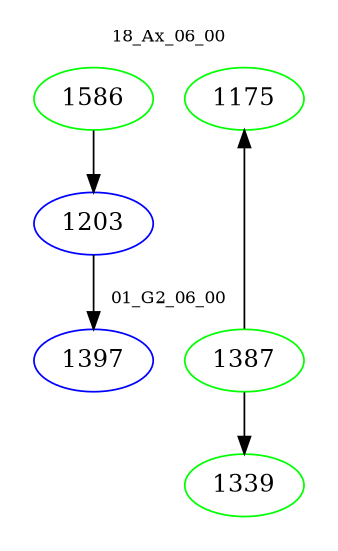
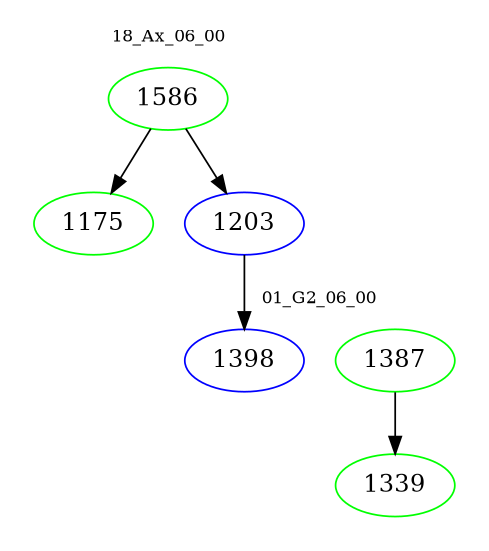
(244, 238) -> (136, 153)
(94, 361) -> (244, 361)
